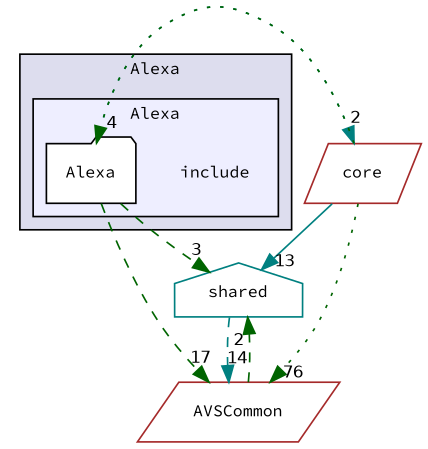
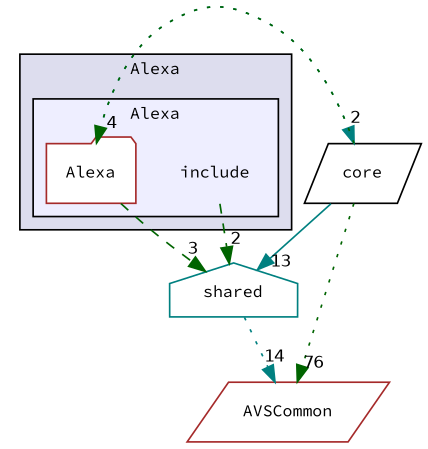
(91, 173) -> (91, 173)
(363, 173) -> (363, 173)
(141, 292) -> none
(228, 341) -> (256, 342)
(250, 358) -> (223, 225)
